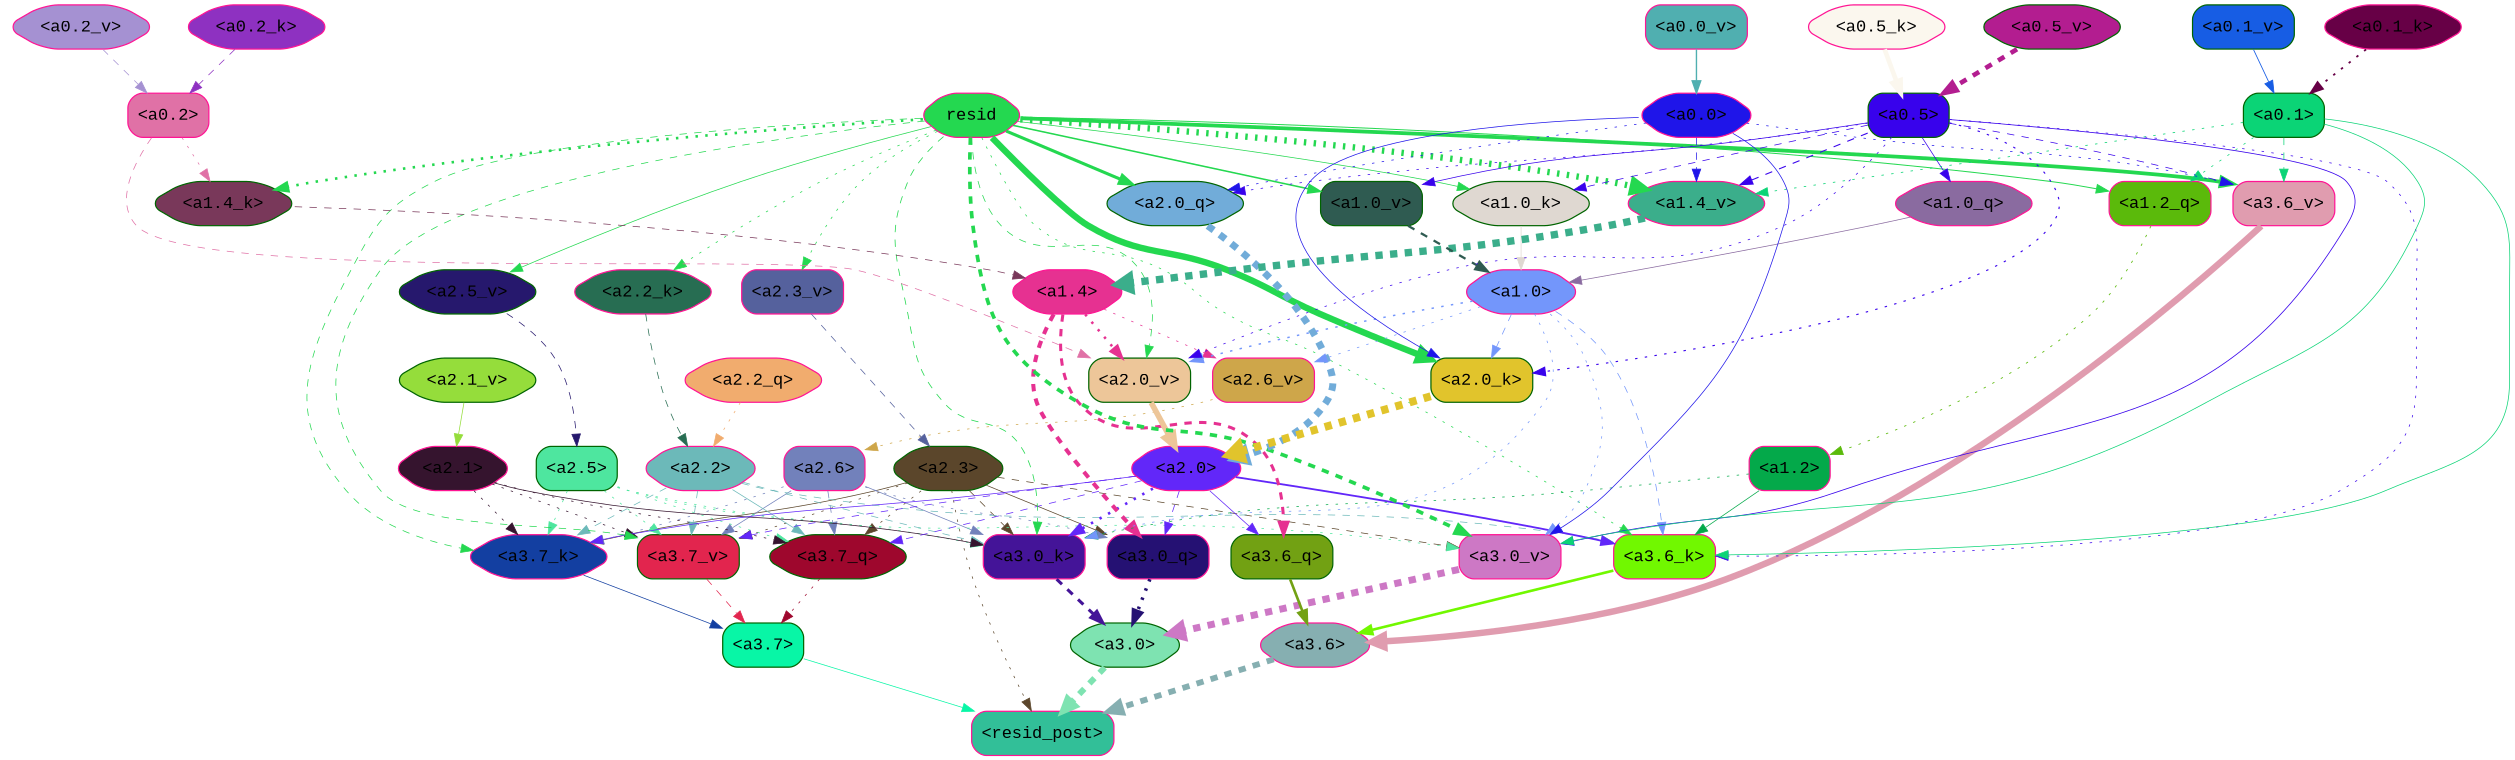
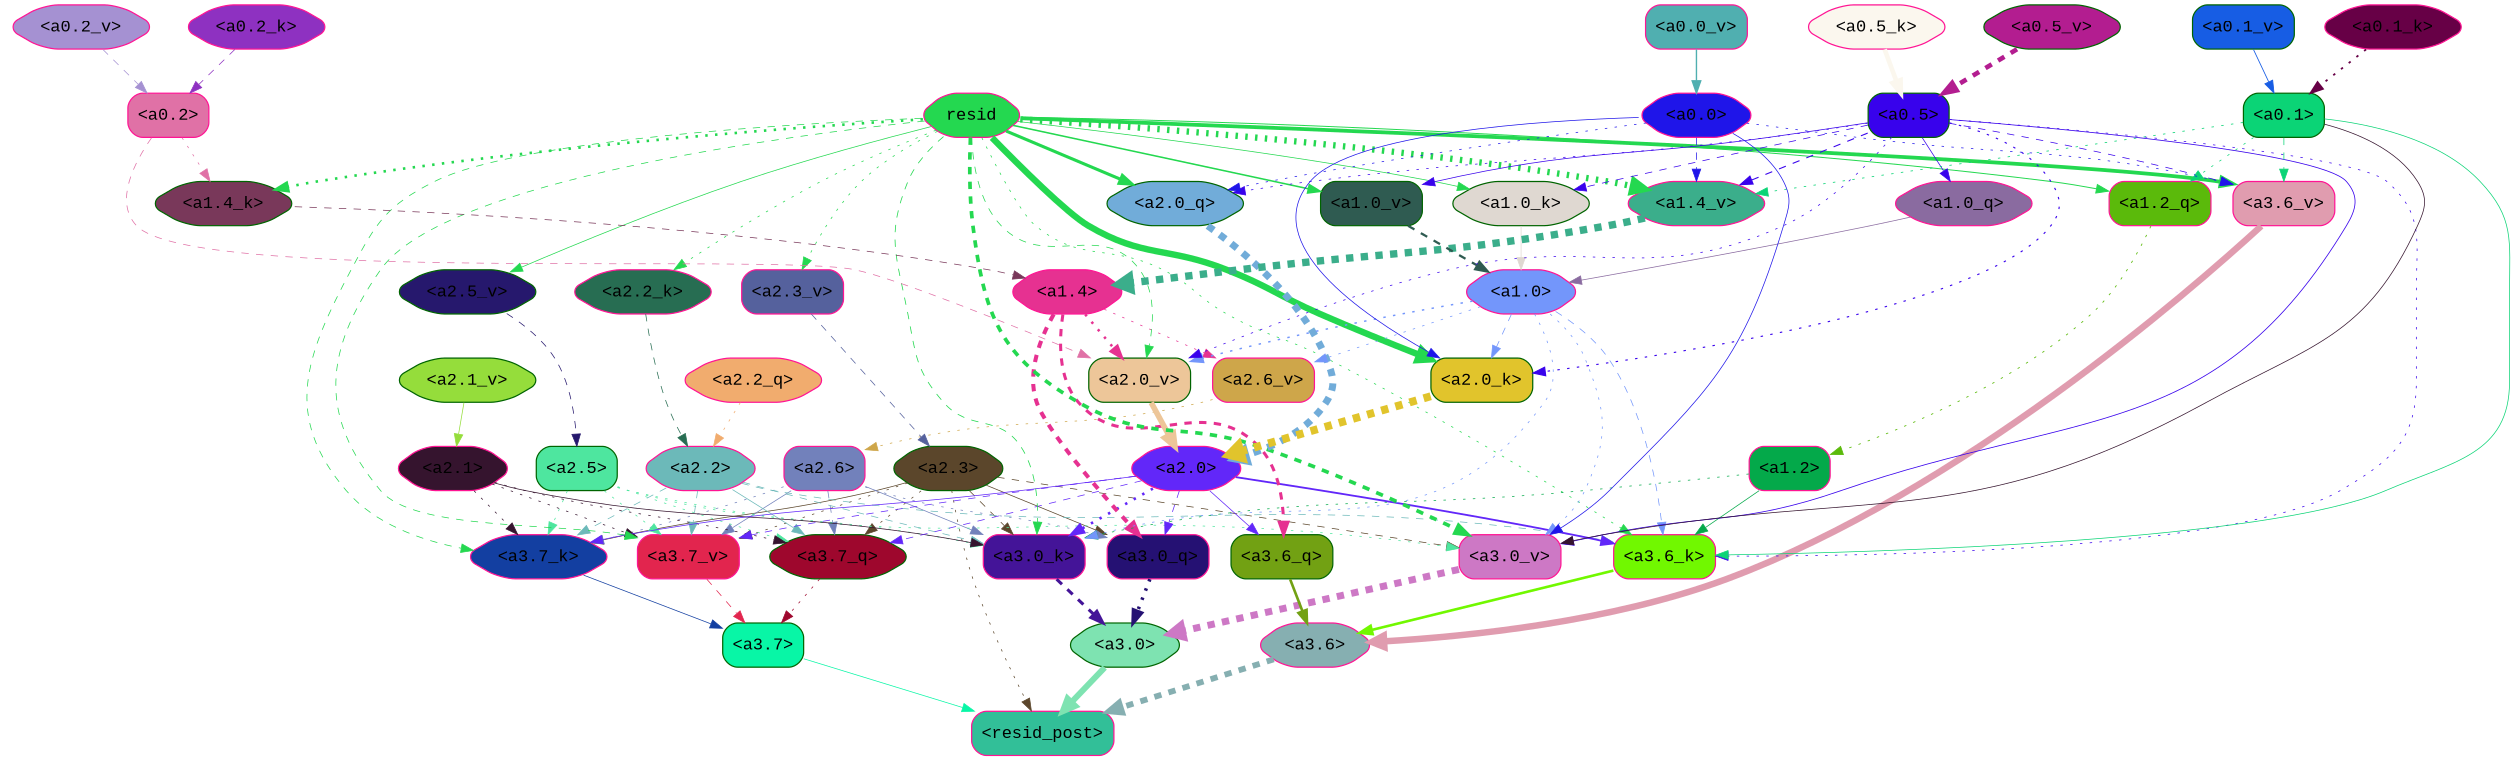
(2111, 448) -> (2111, 448)
(688, 557) -> (688, 557)
(1088, 685) -> (1088, 685)
